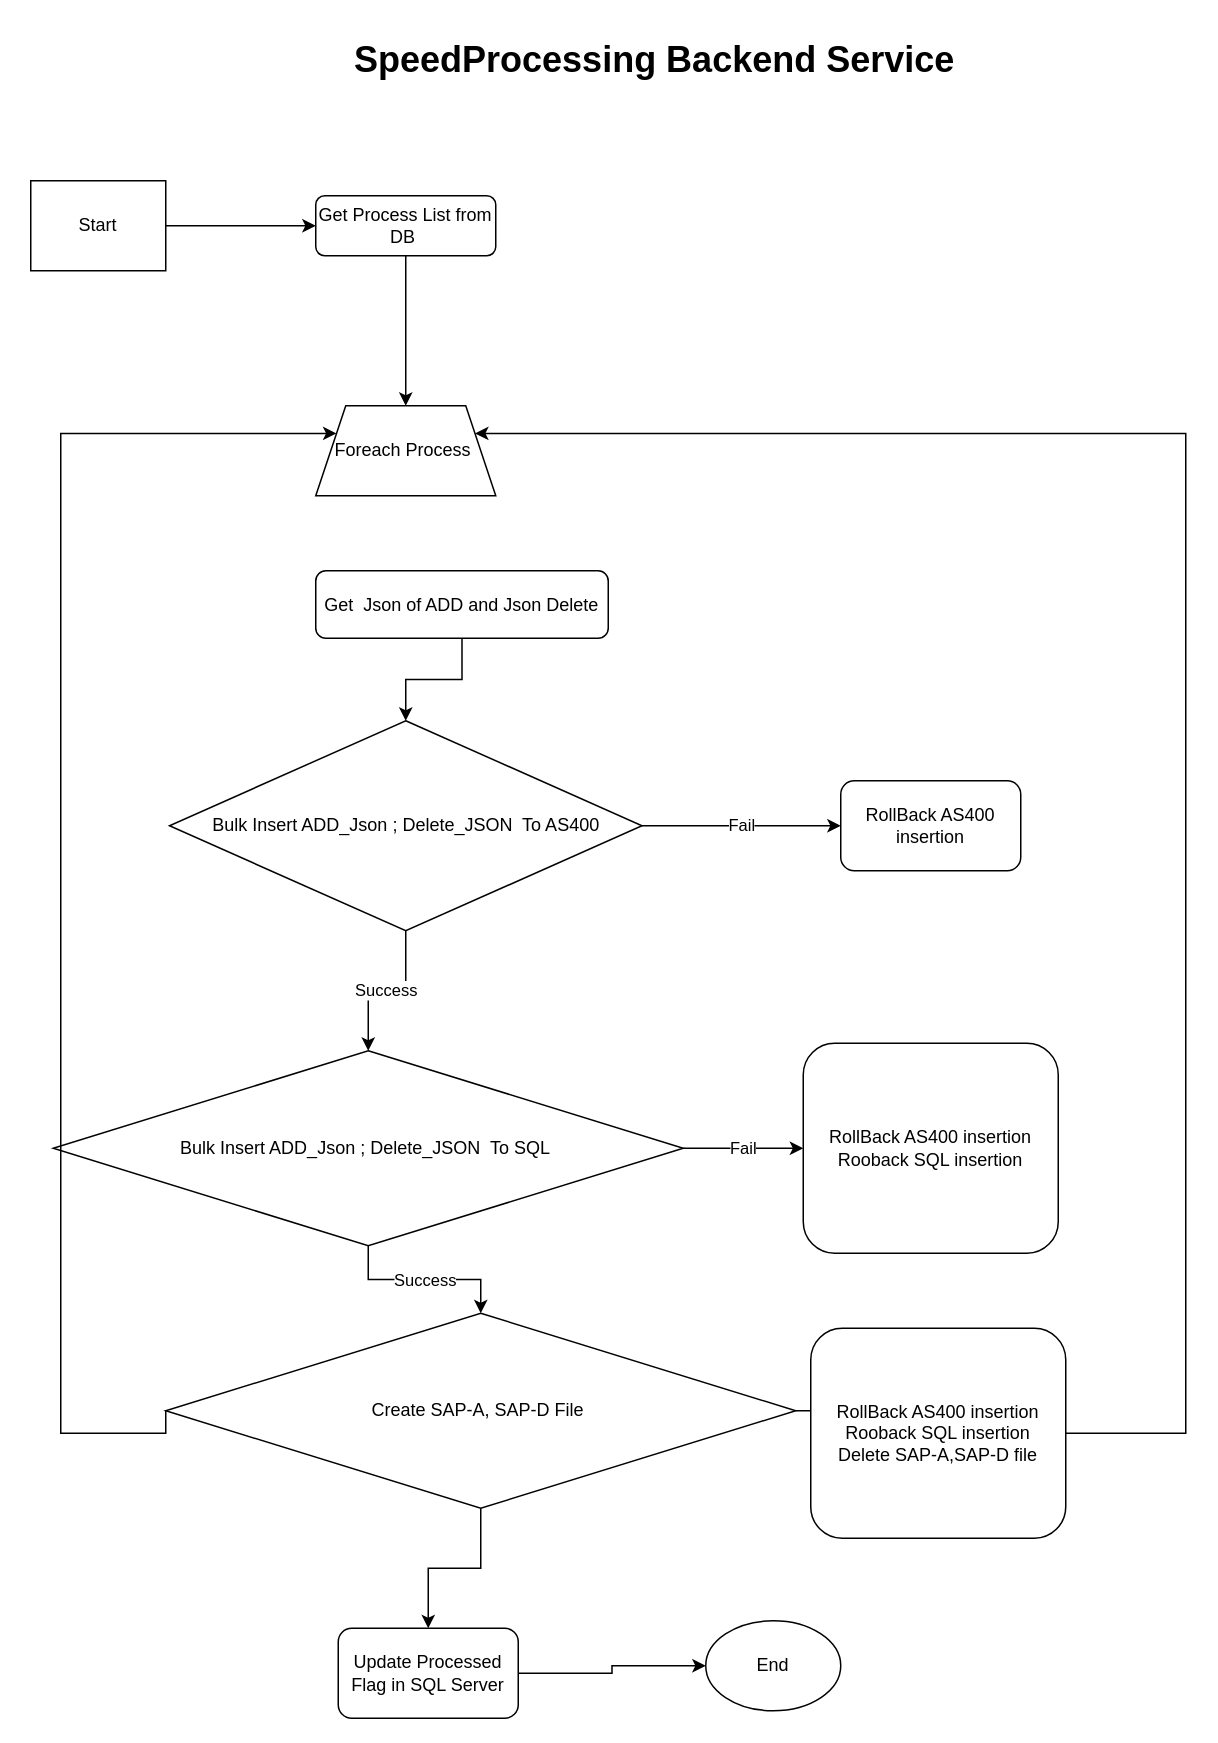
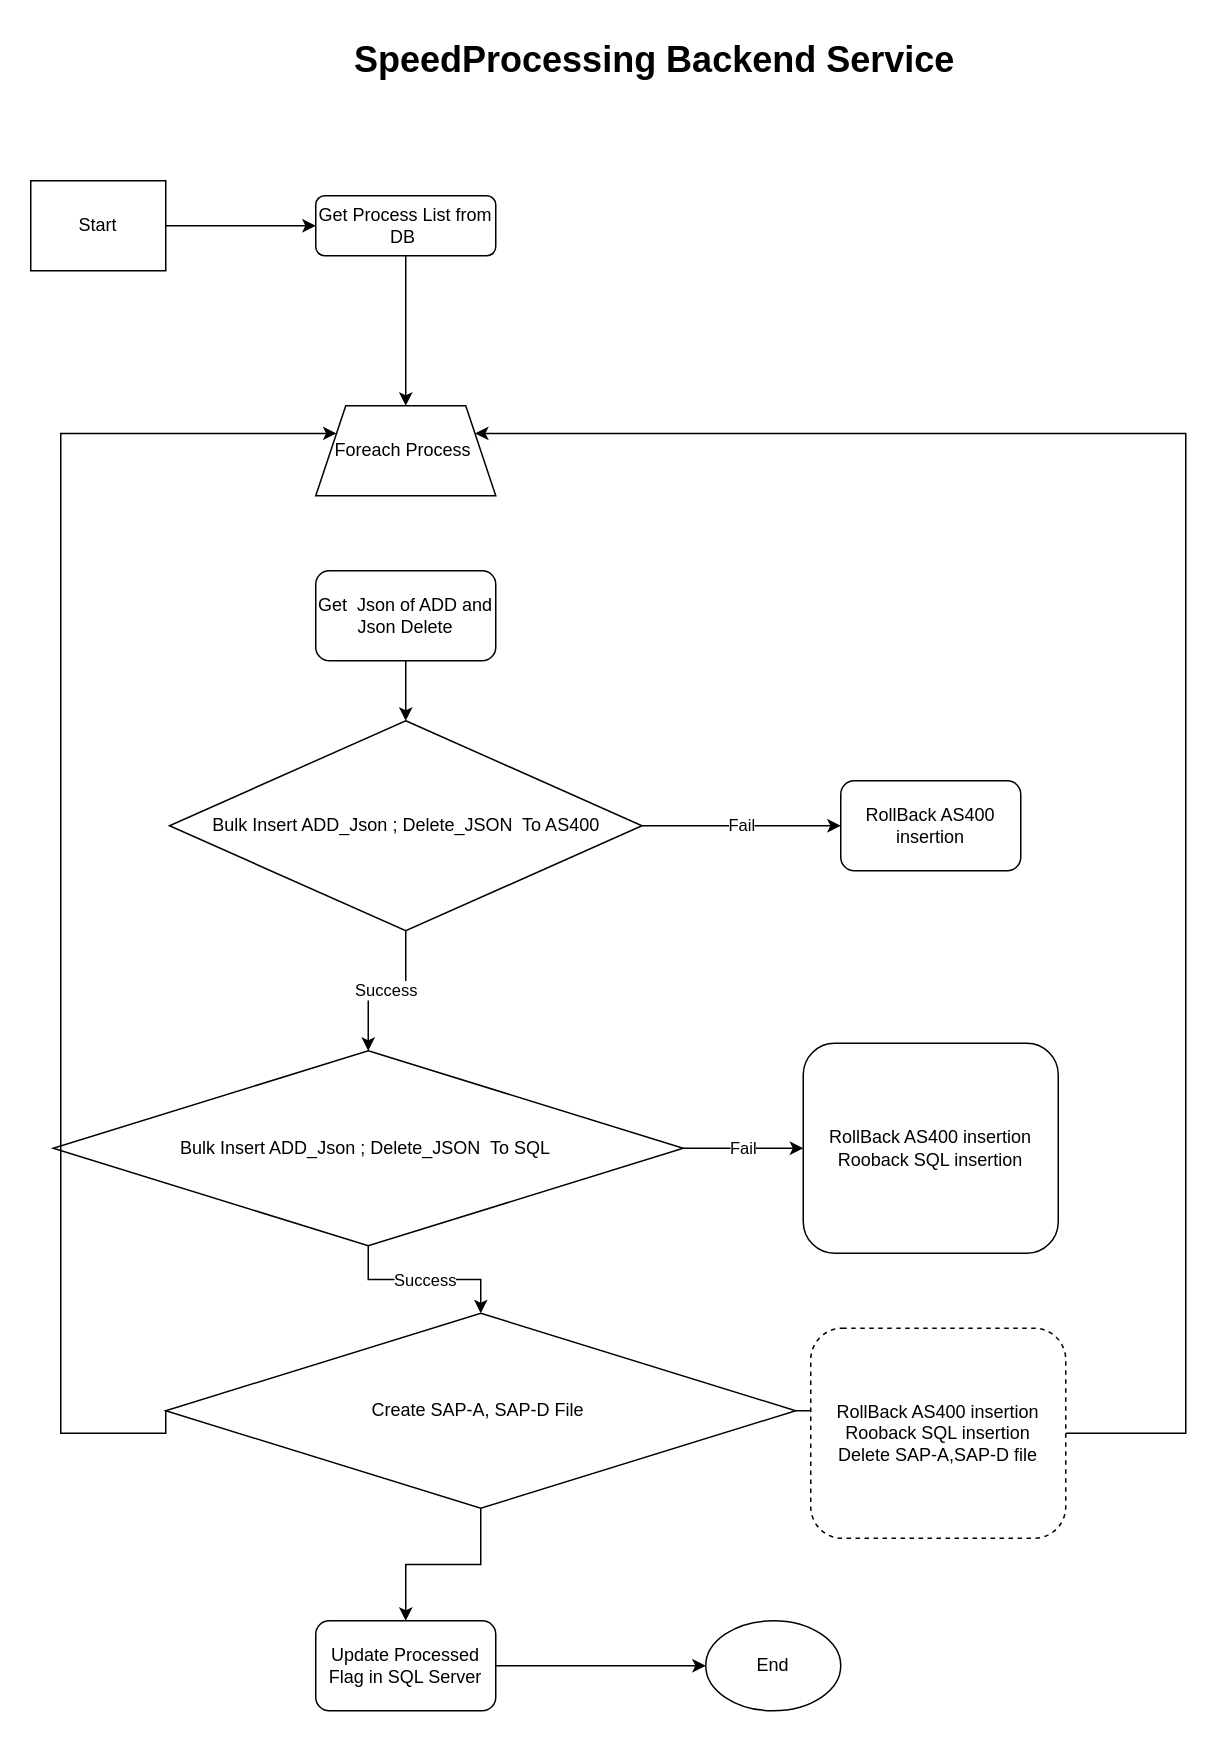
(462, 605) -> (406, 616)
(938, 1433) -> (938, 1433)
(428, 1673) -> (406, 1666)
